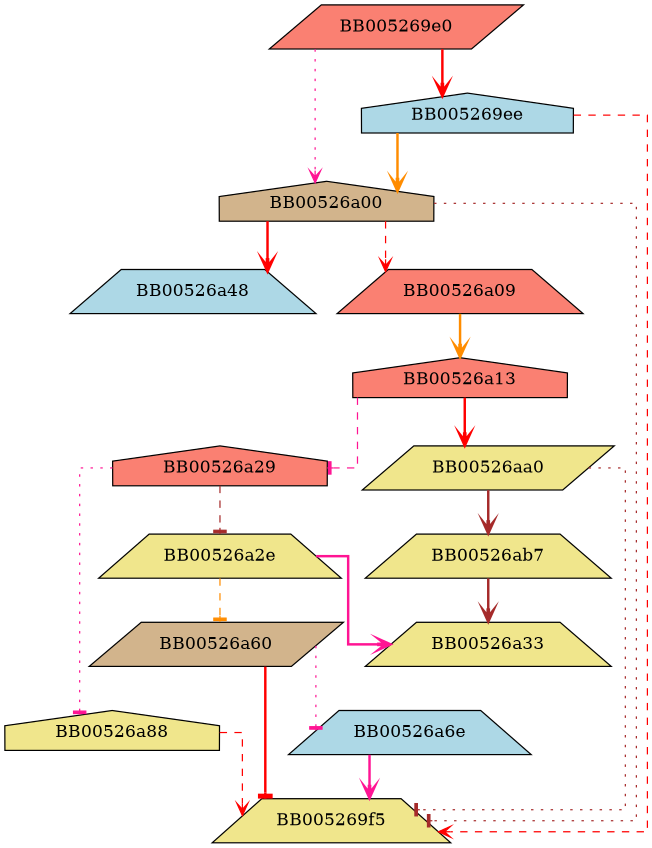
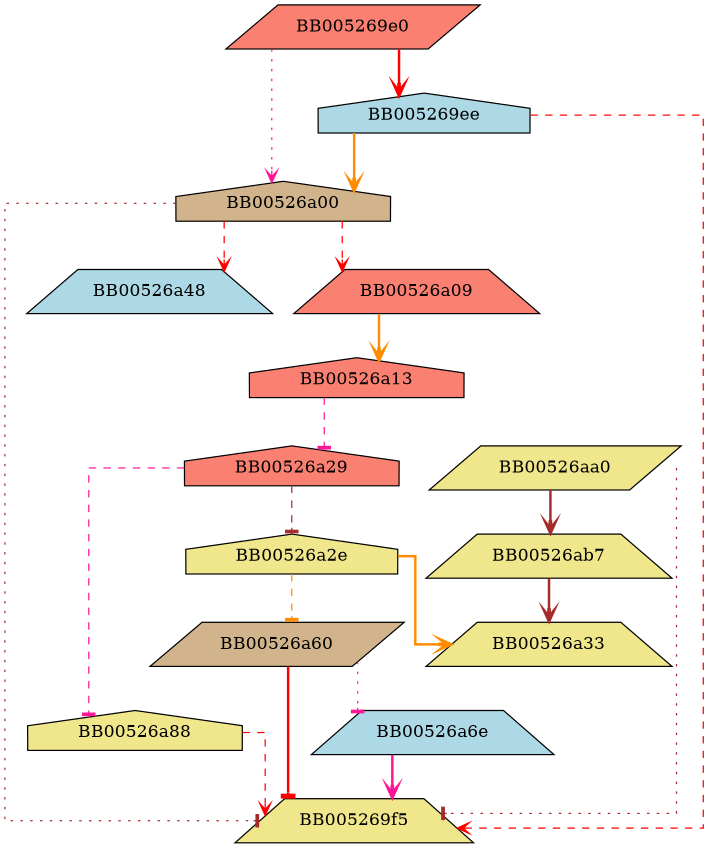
(268, 240) -> (224, 240)
(465, 416) -> none
(220, 556) -> (292, 556)
(80, 572) -> (89, 542)
(348, 599) -> (415, 604)
